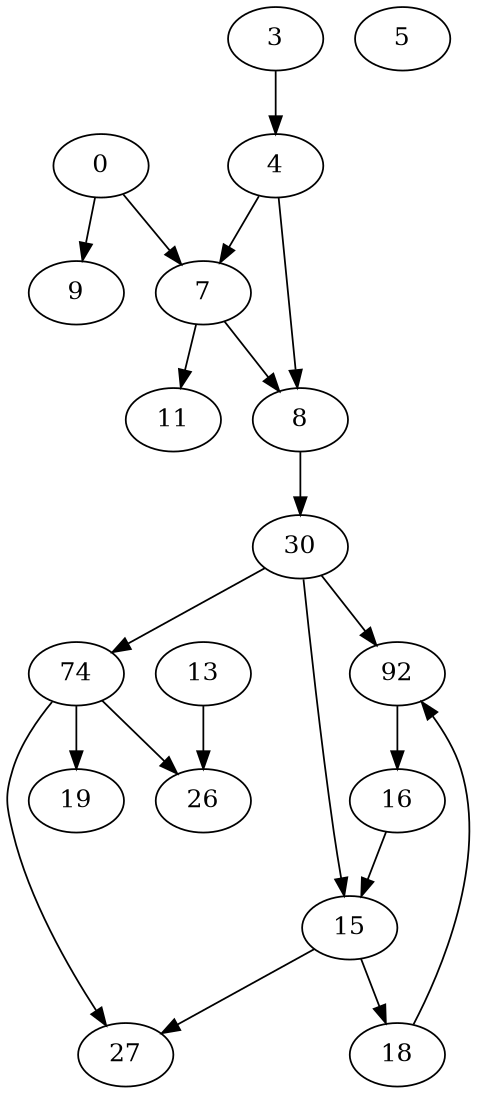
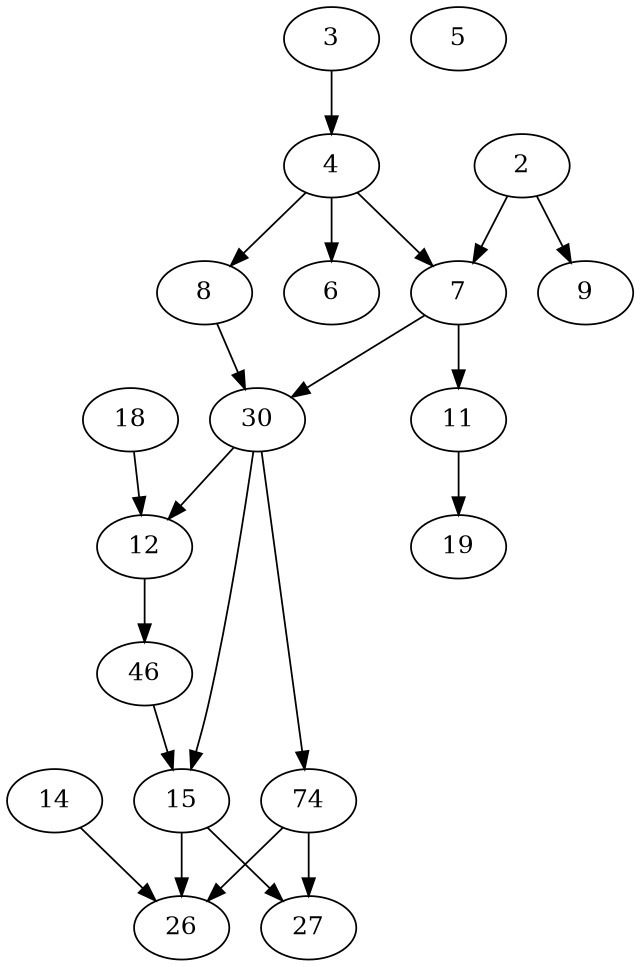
(101, 166) -> (522, 166)
none -> (332, 293)
(246, 349) -> (366, 352)
(203, 674) -> (55, 801)
(397, 674) -> (145, 547)
(76, 729) -> (459, 475)
(397, 801) -> (145, 674)
(370, 983) -> (182, 856)
